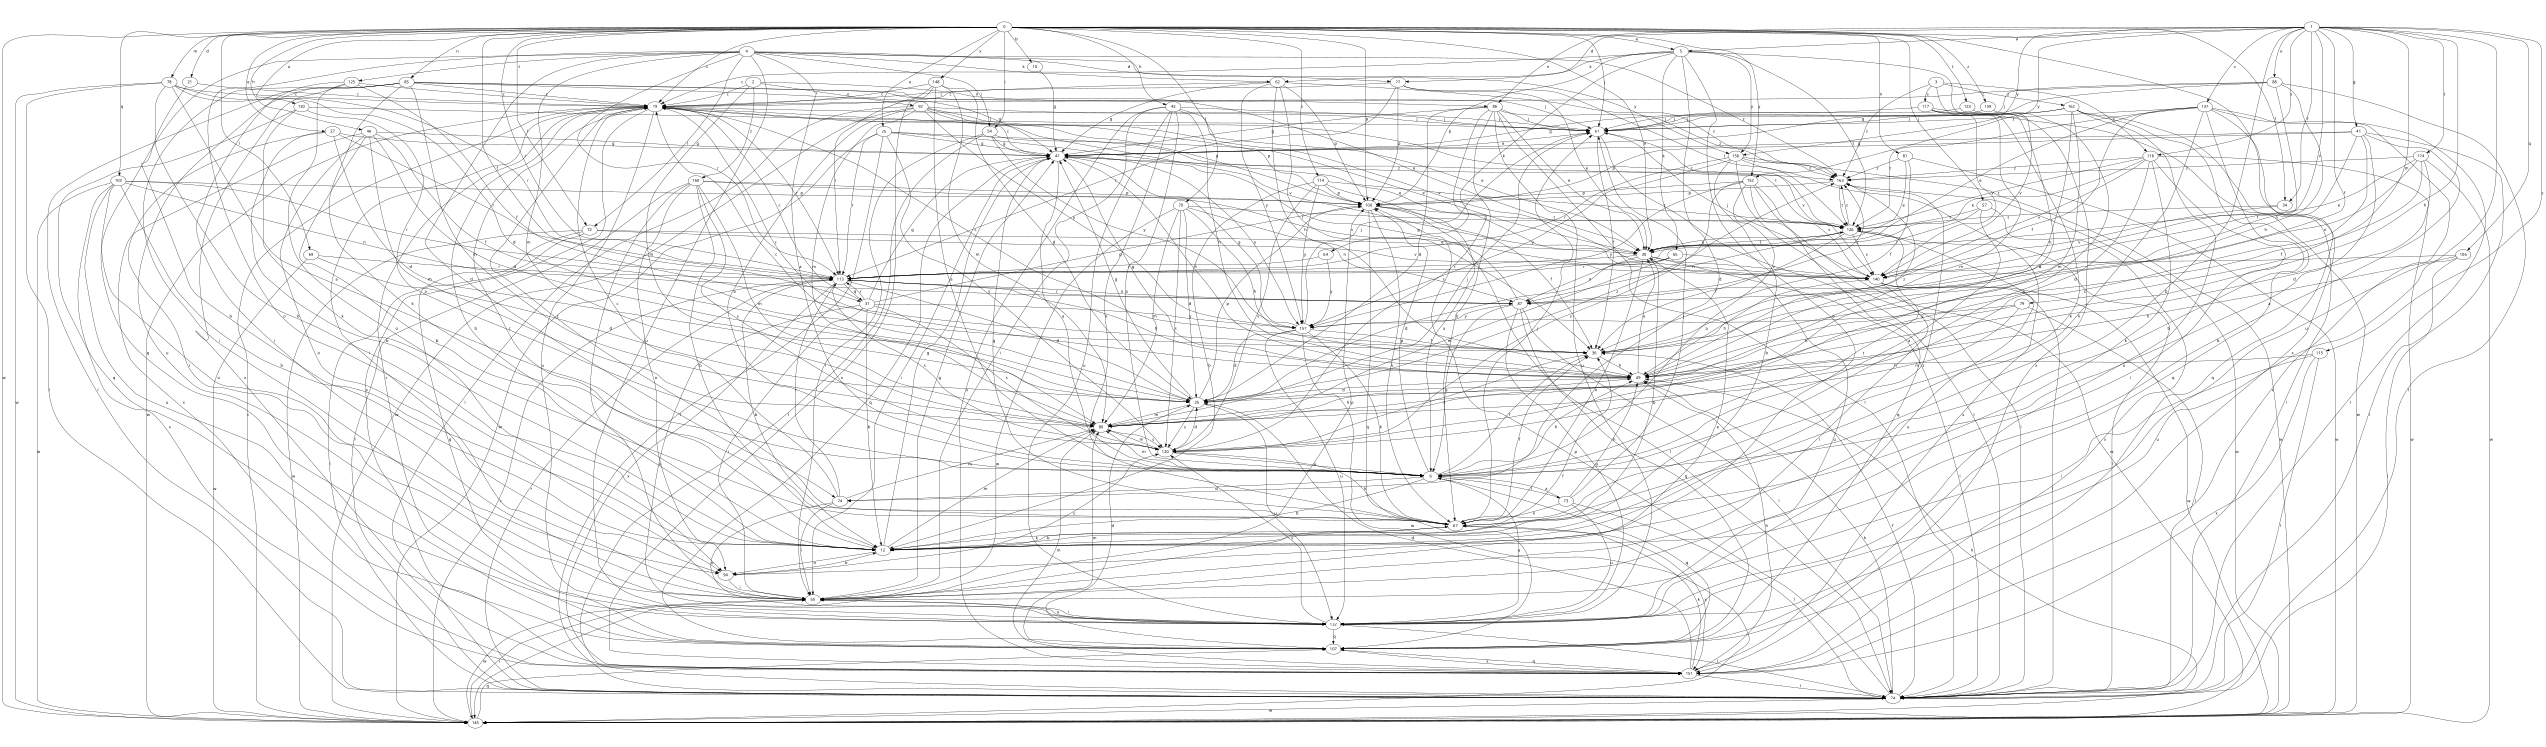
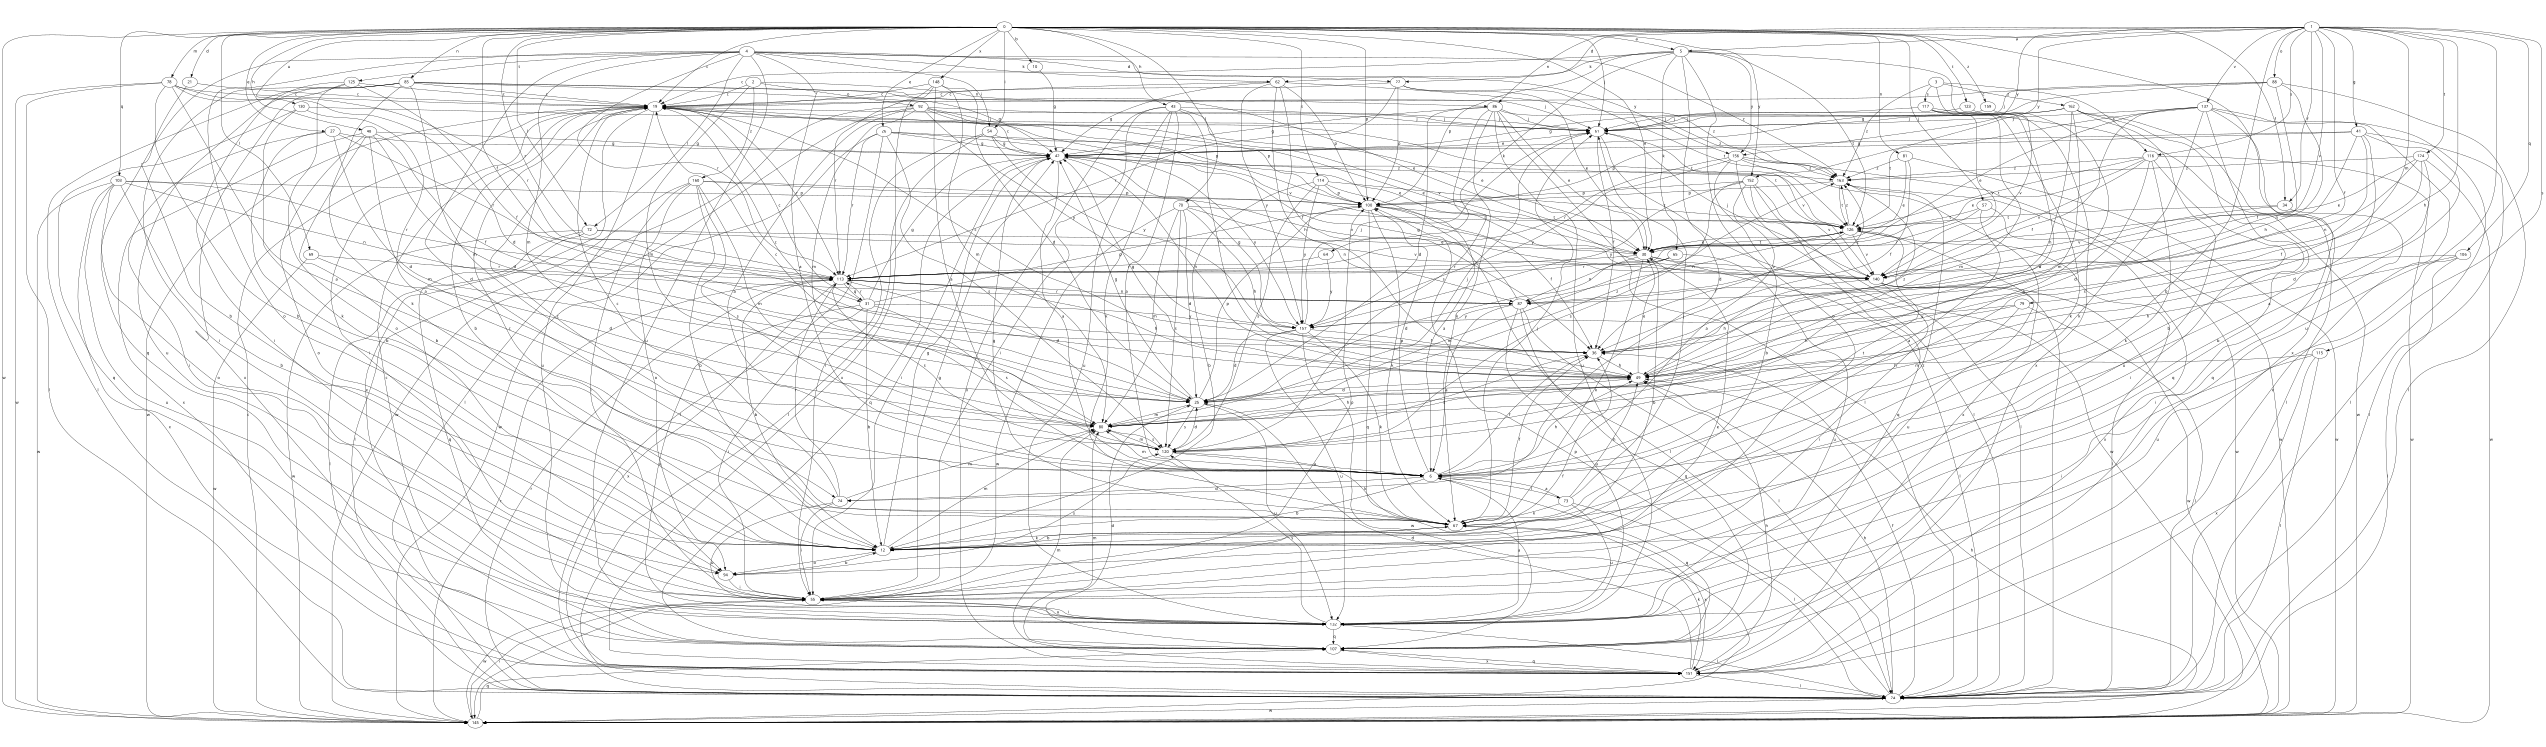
none -> (1718, 557)
